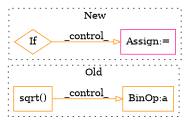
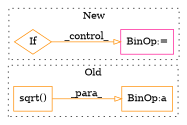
(148, 42) -> (147, 42)
(86, 94) -> (86, 94)
